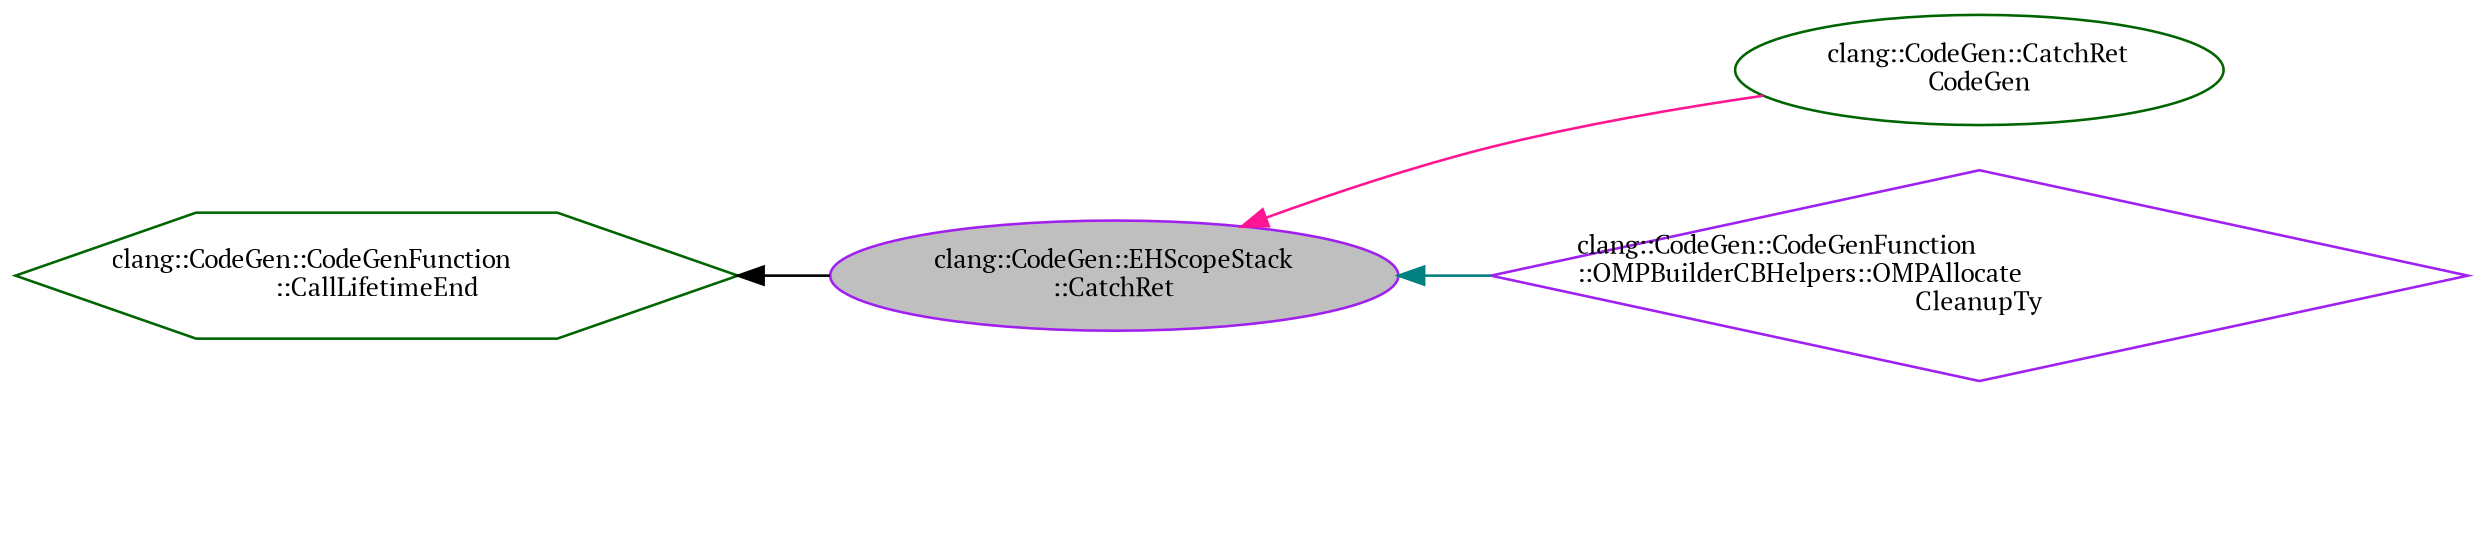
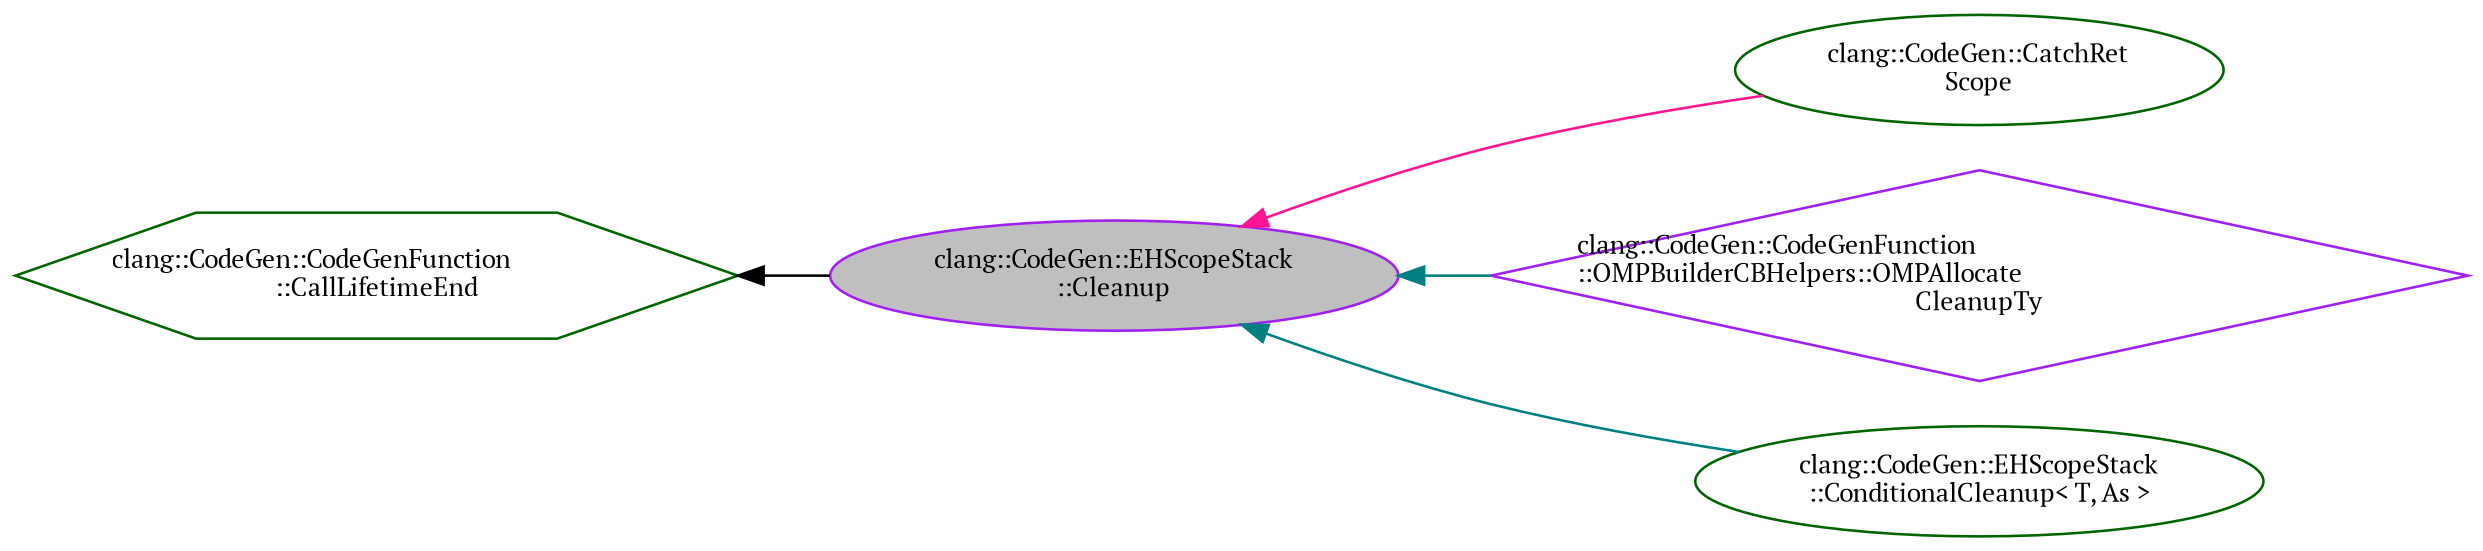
(1979, 70) -> (1979, 70)
(1114, 276) -> (1114, 276)
none -> (1979, 481)
